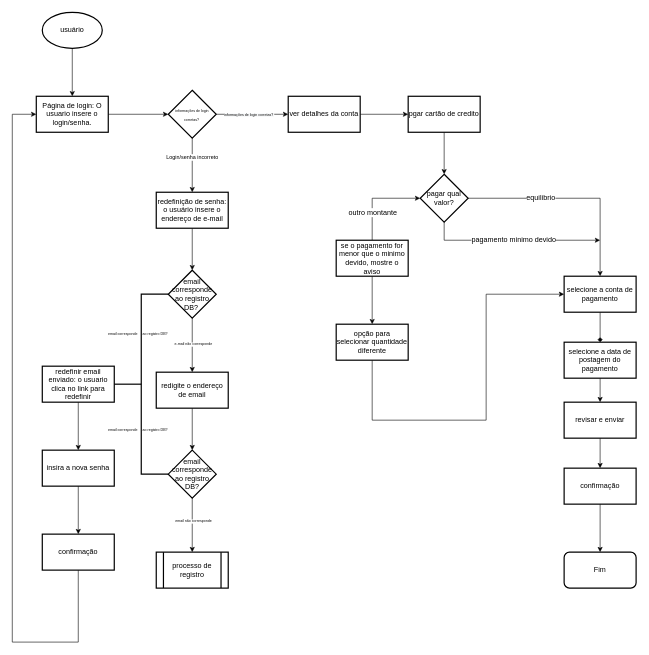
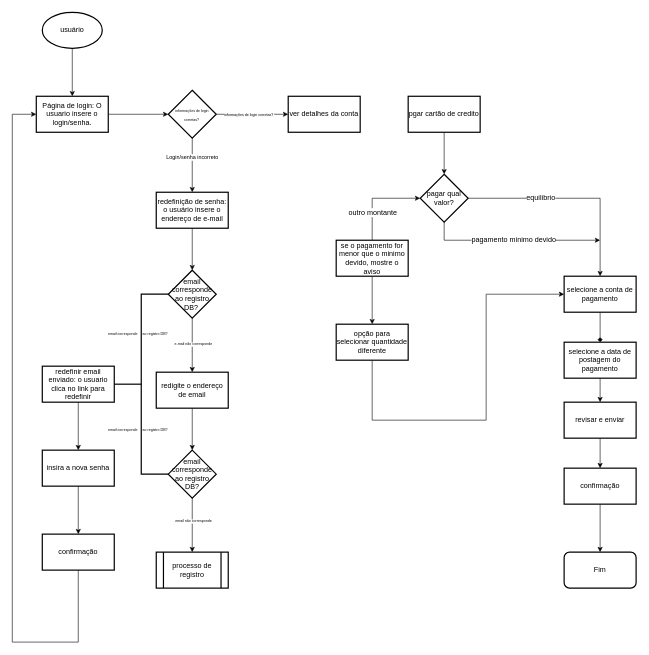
(402, 114) -> none
